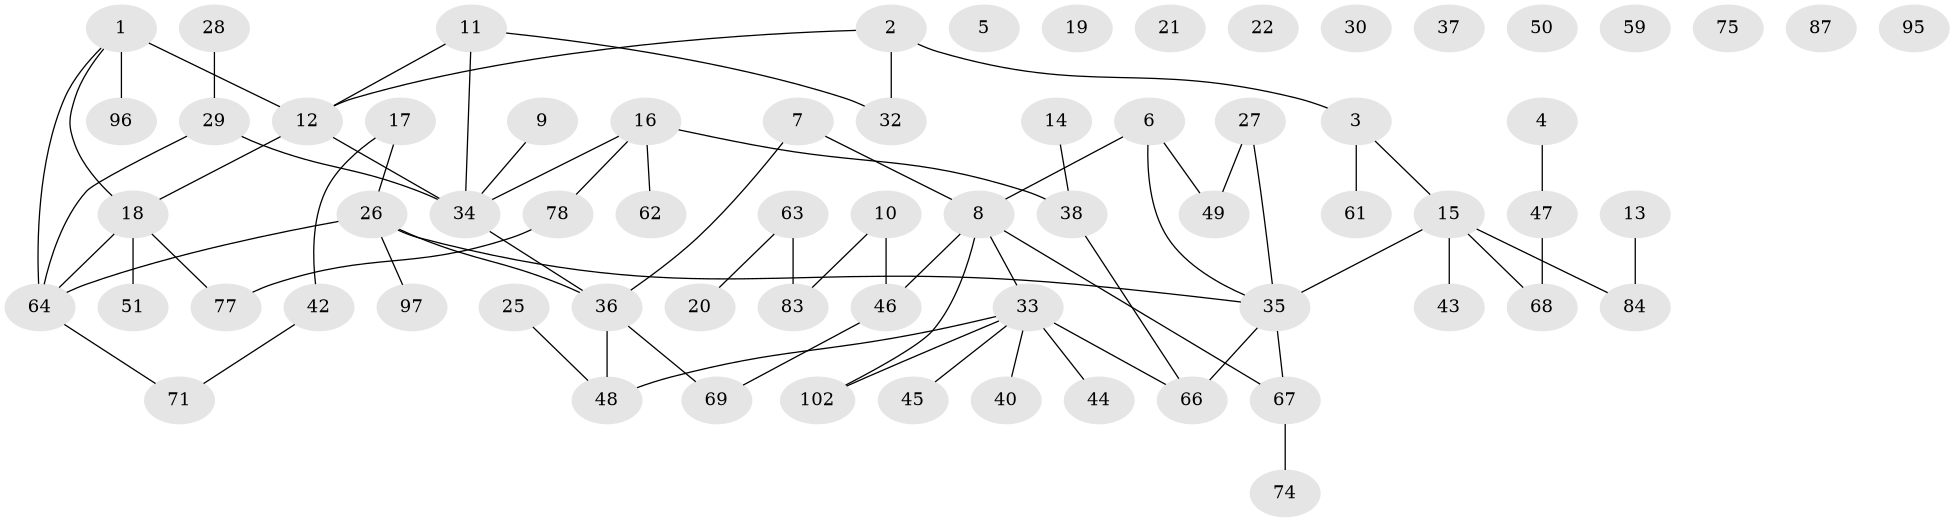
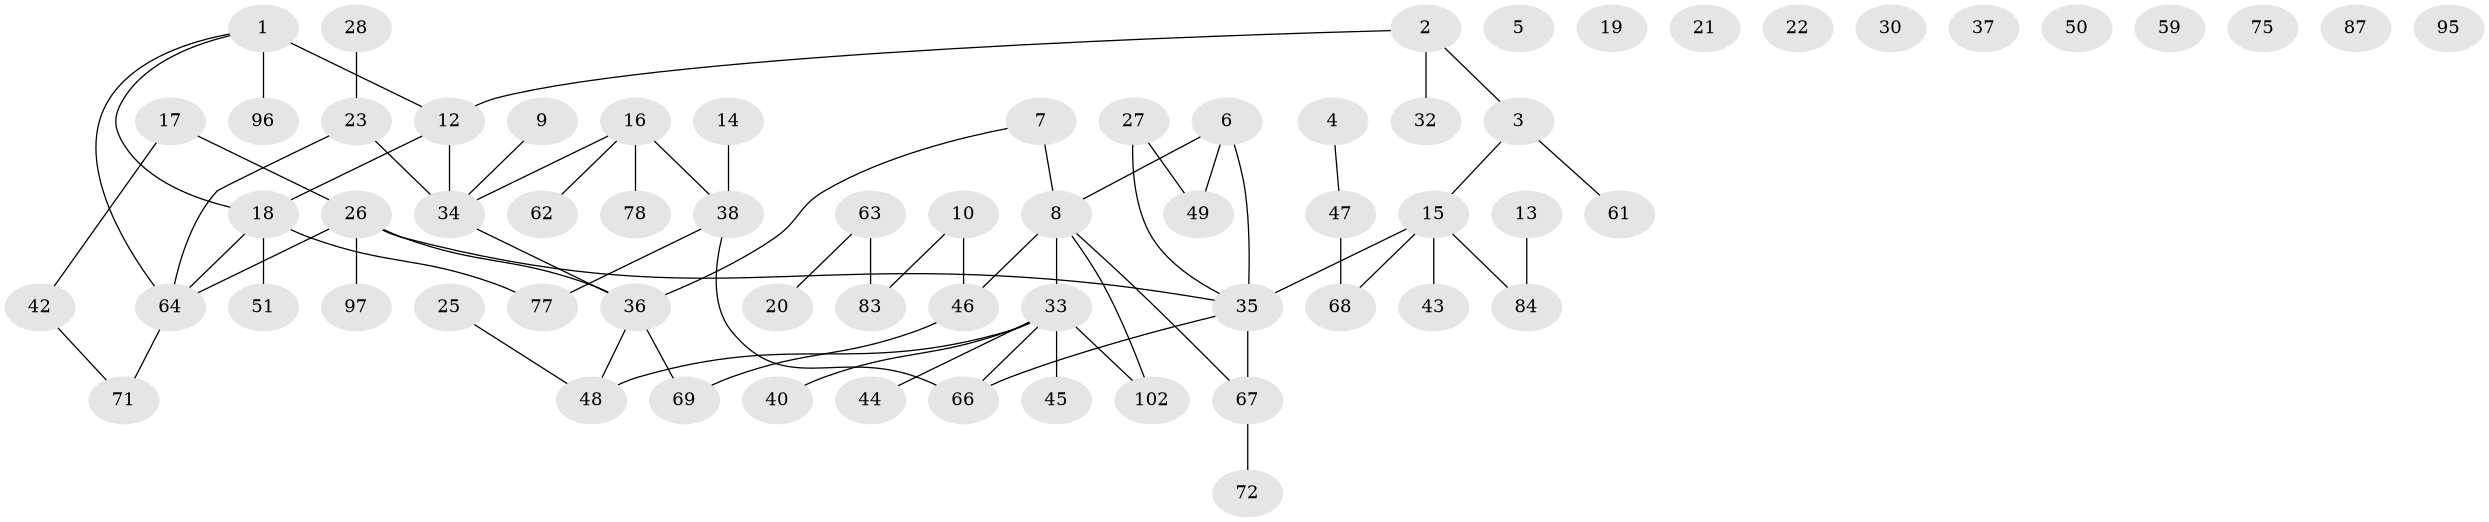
(471, 28) -> none
(214, 121) -> (356, 121)
(406, 259) -> (636, 261)
(1285, 493) -> (1248, 493)
